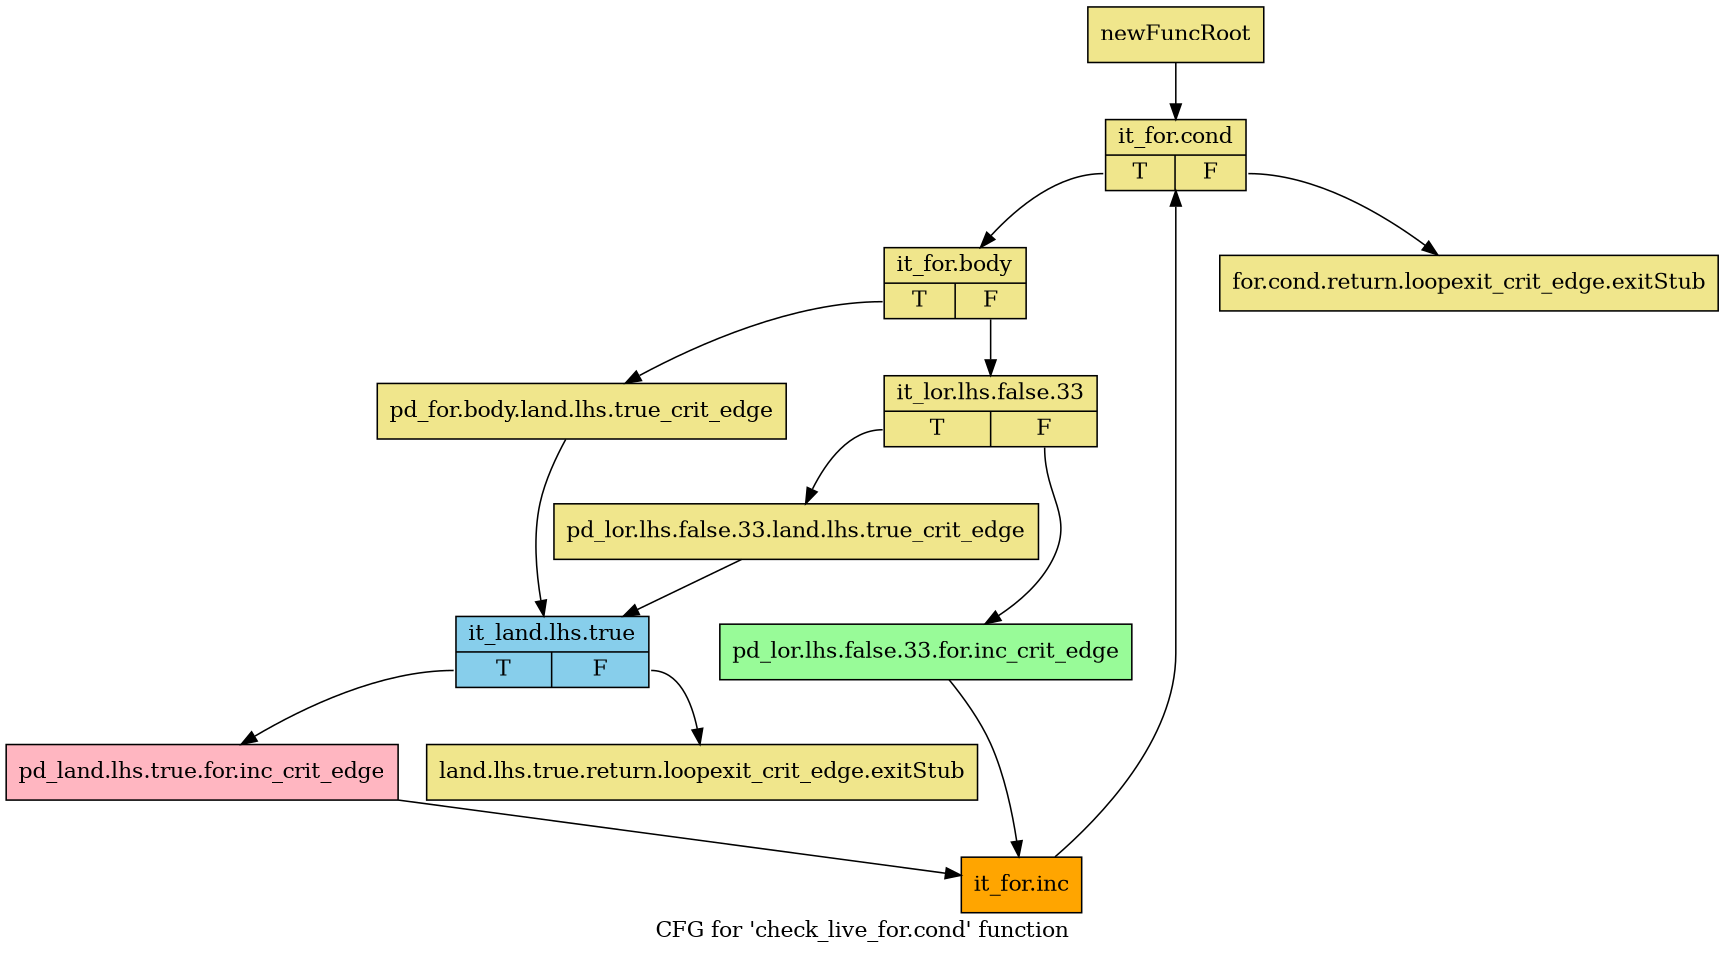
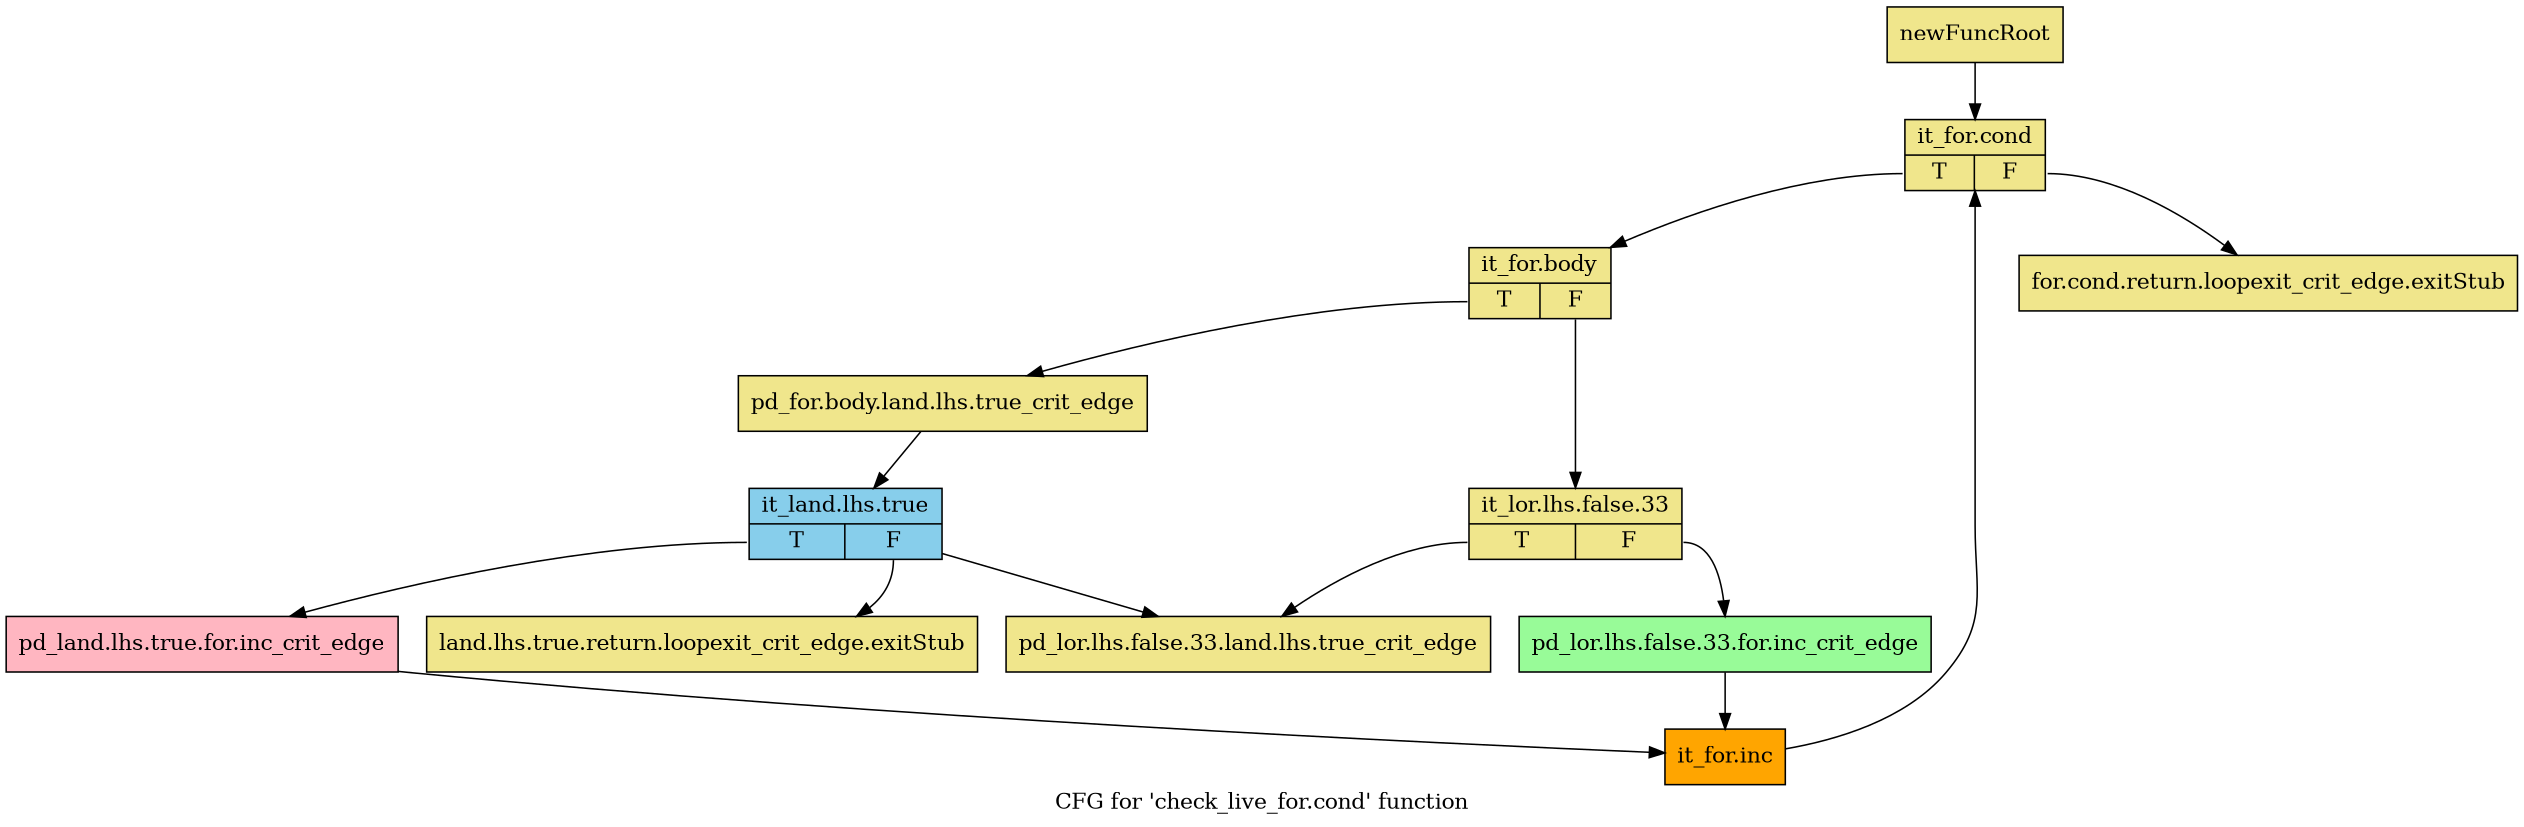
(689, 585) -> (1043, 583)
